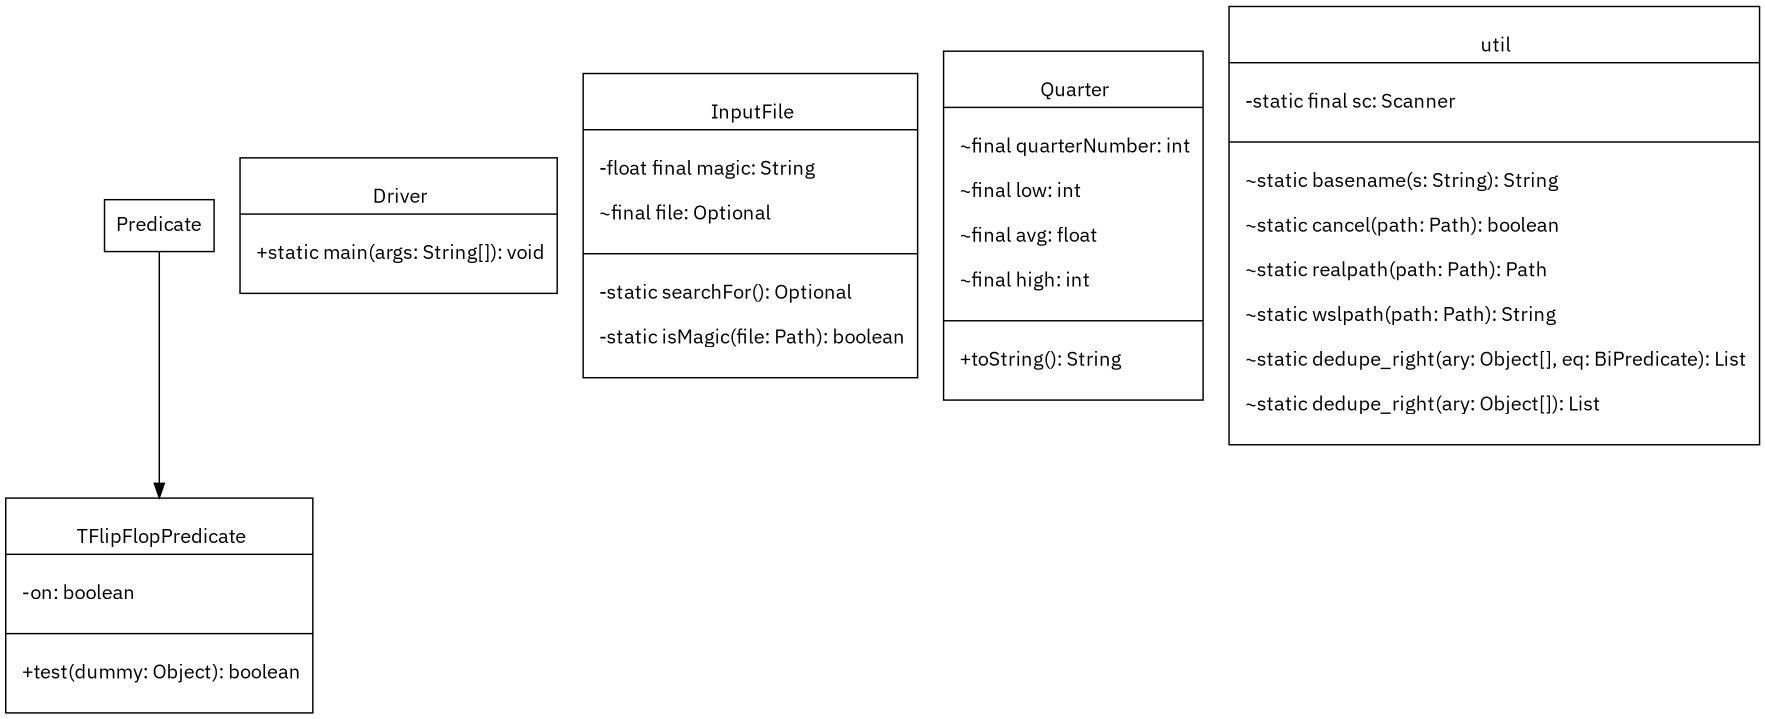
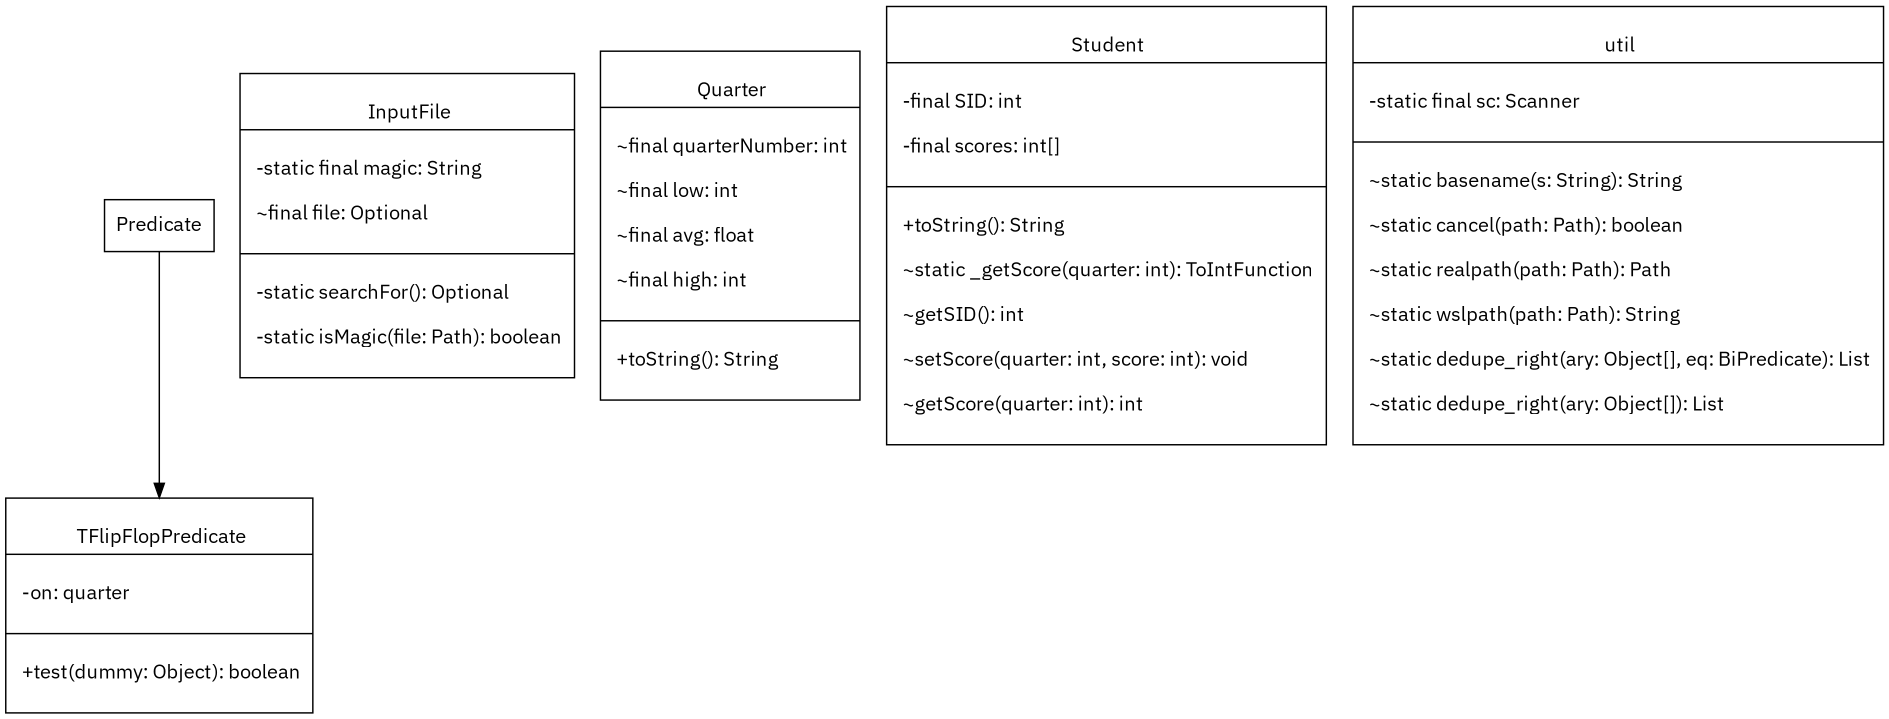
(706, 169) -> (367, 169)
(399, 226) -> none
none -> (1106, 226)
(76, 593) -> (74, 593)
